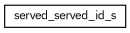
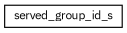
(65, 16) -> (63, 16)
